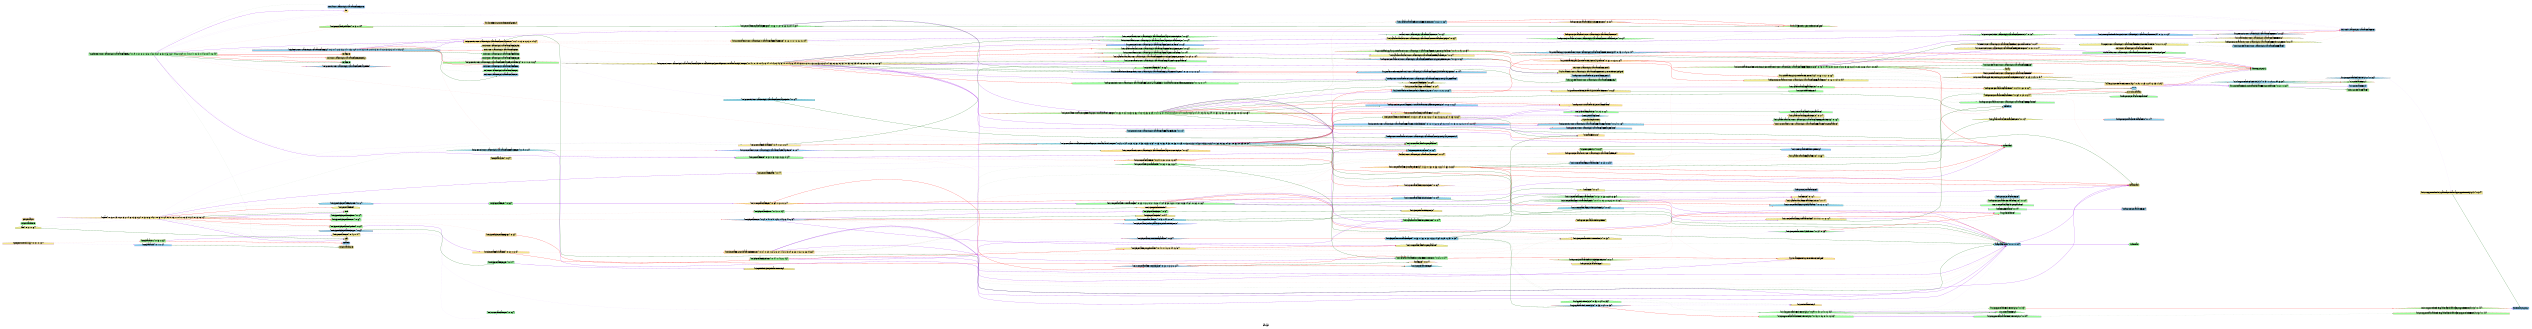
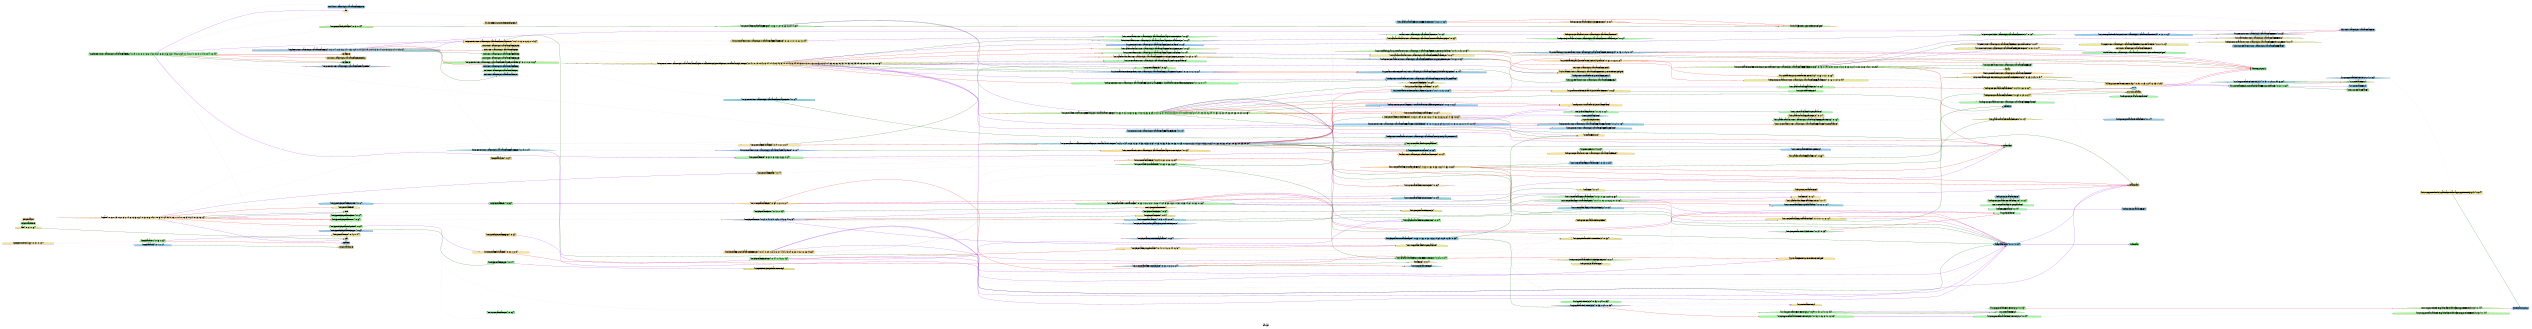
(1806, 190) -> (1806, 190)
(628, 263) -> (628, 263)
